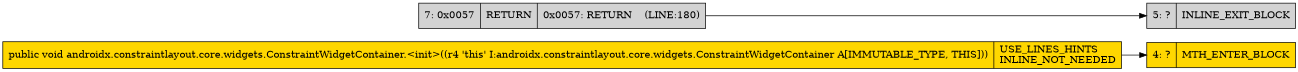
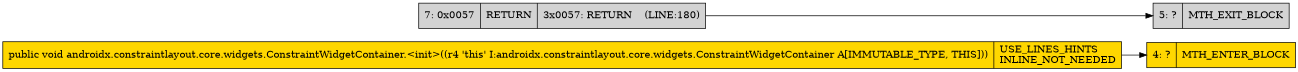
(621, 15) -> (621, 15)
(1236, 15) -> (1236, 15)
